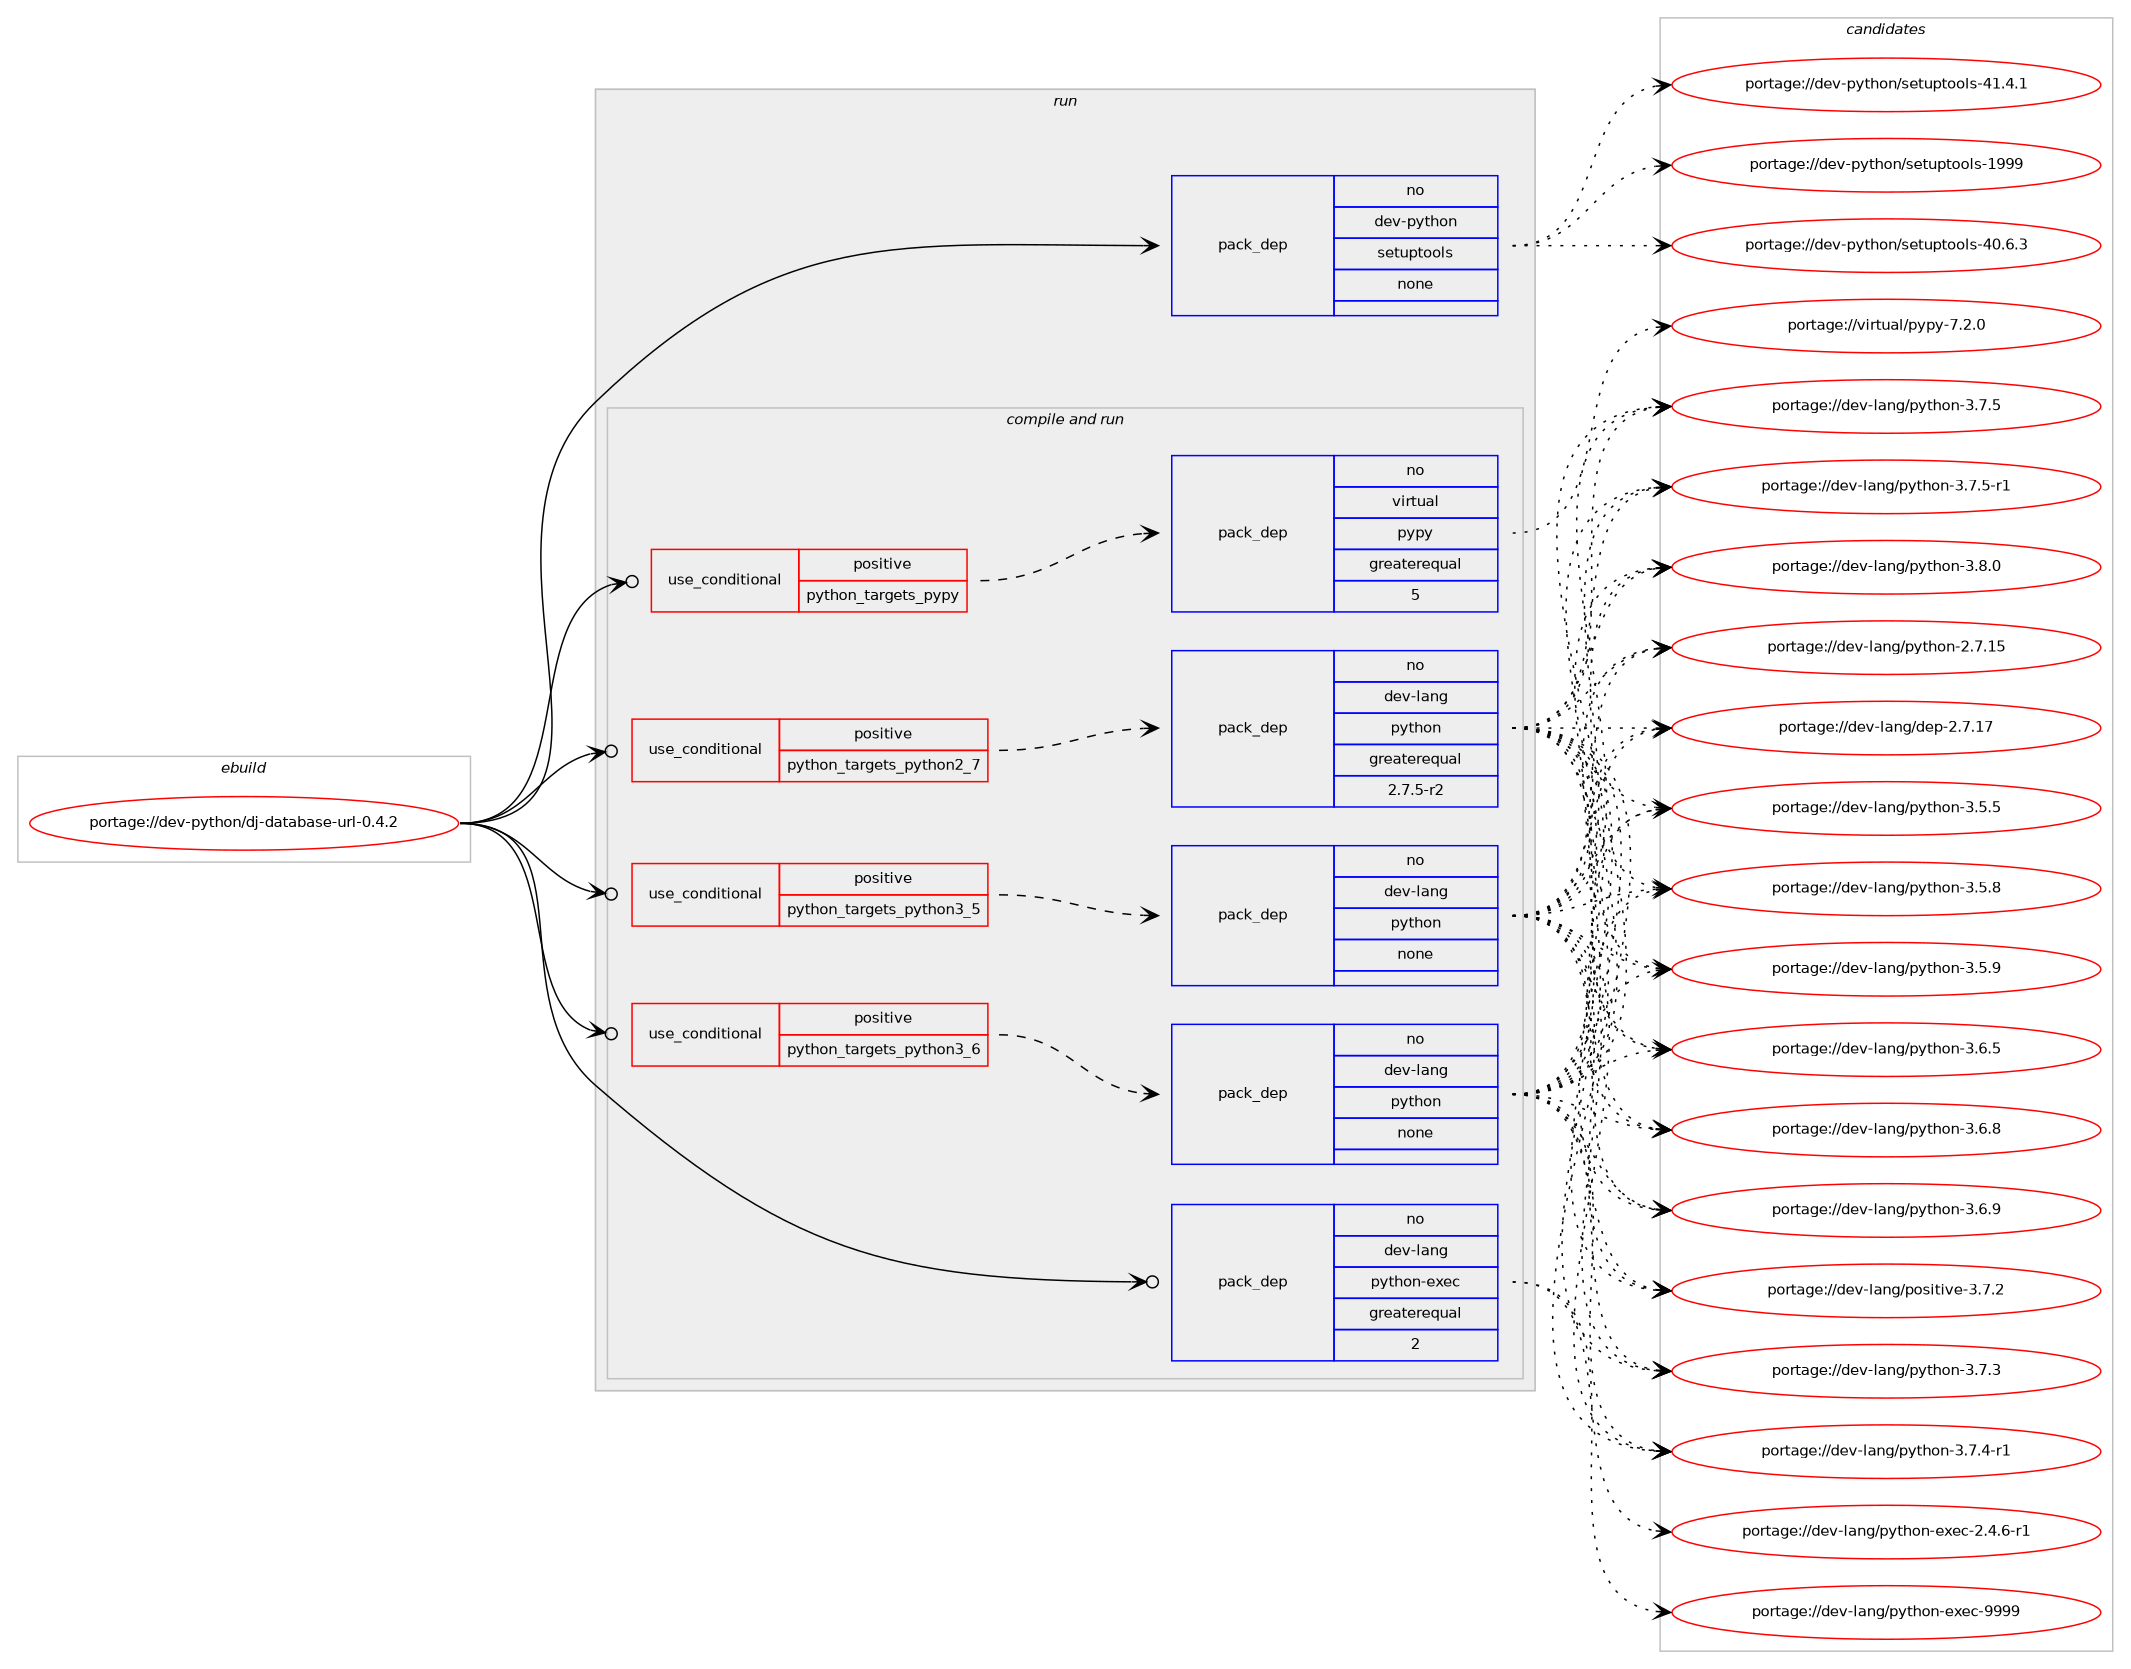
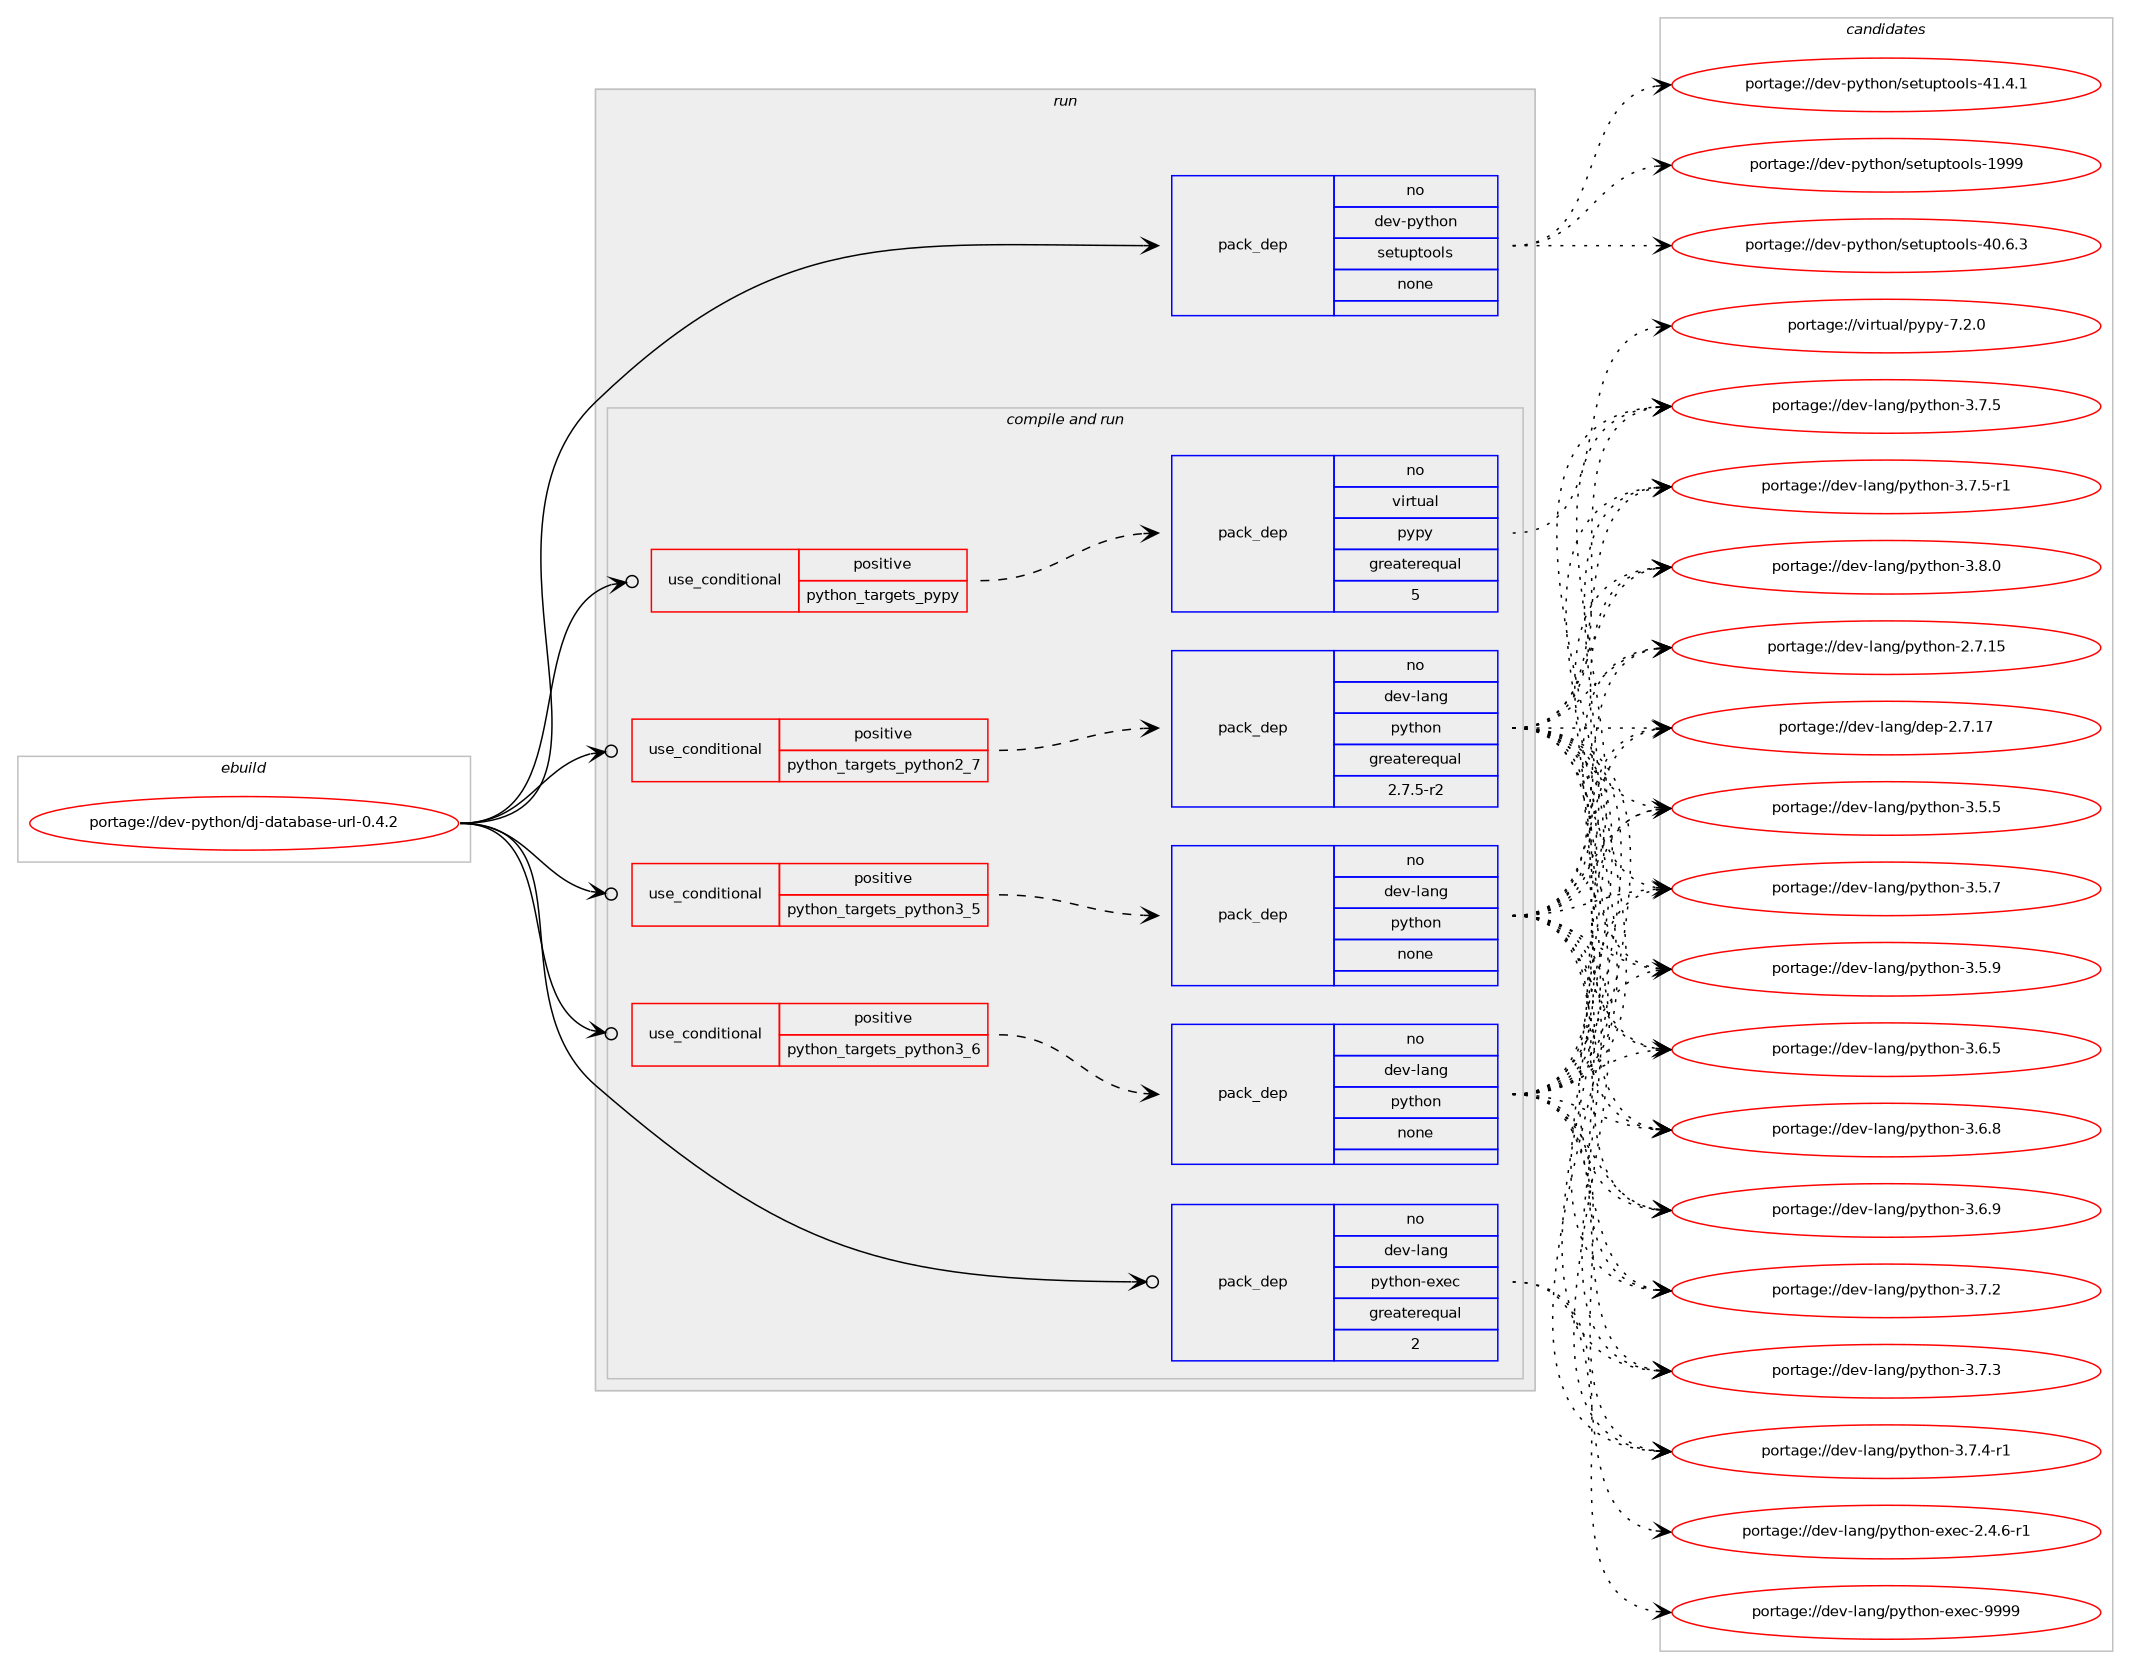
(1886, 889) -> (1886, 889)
(1886, 1291) -> (1886, 1291)
